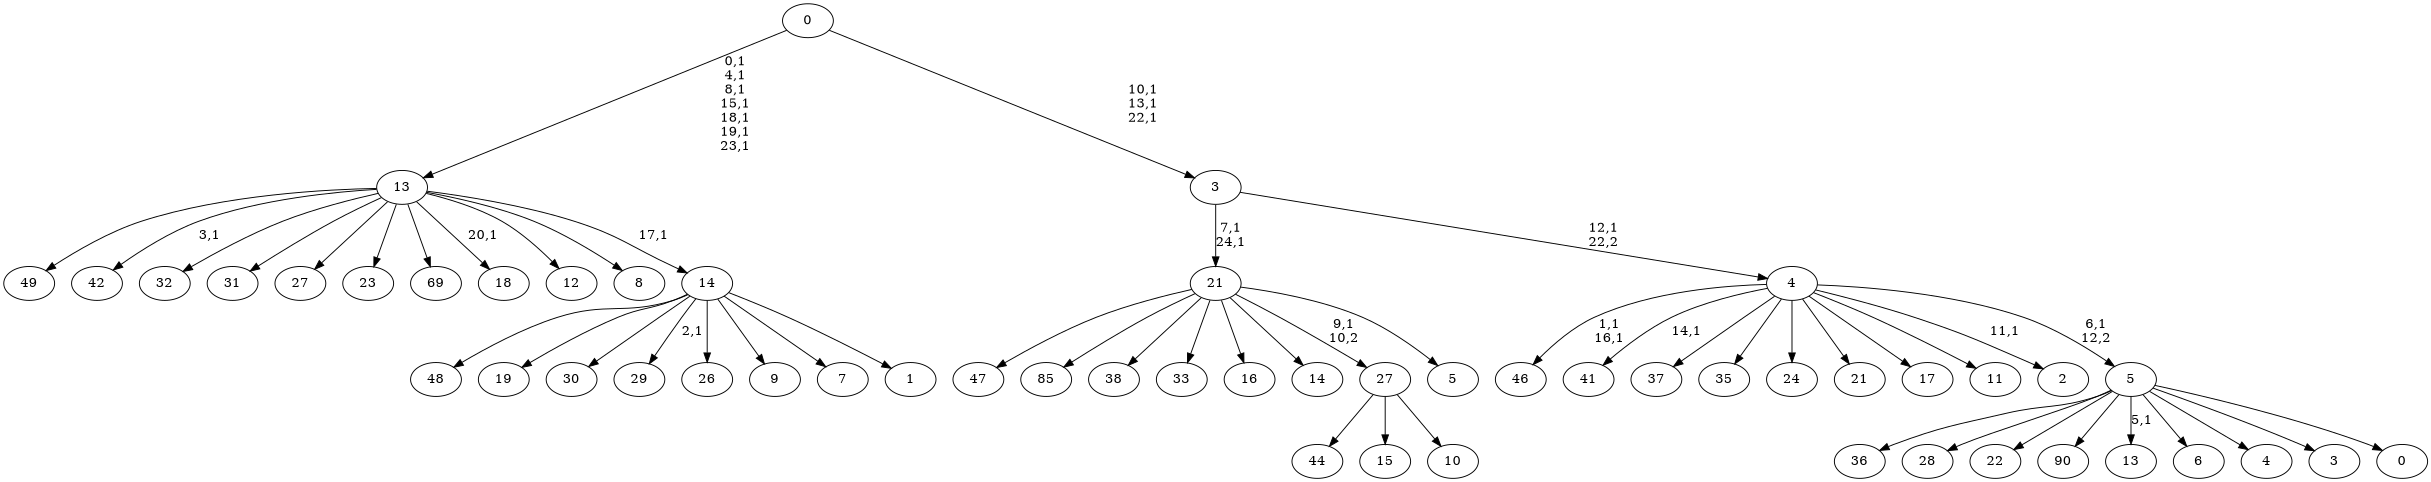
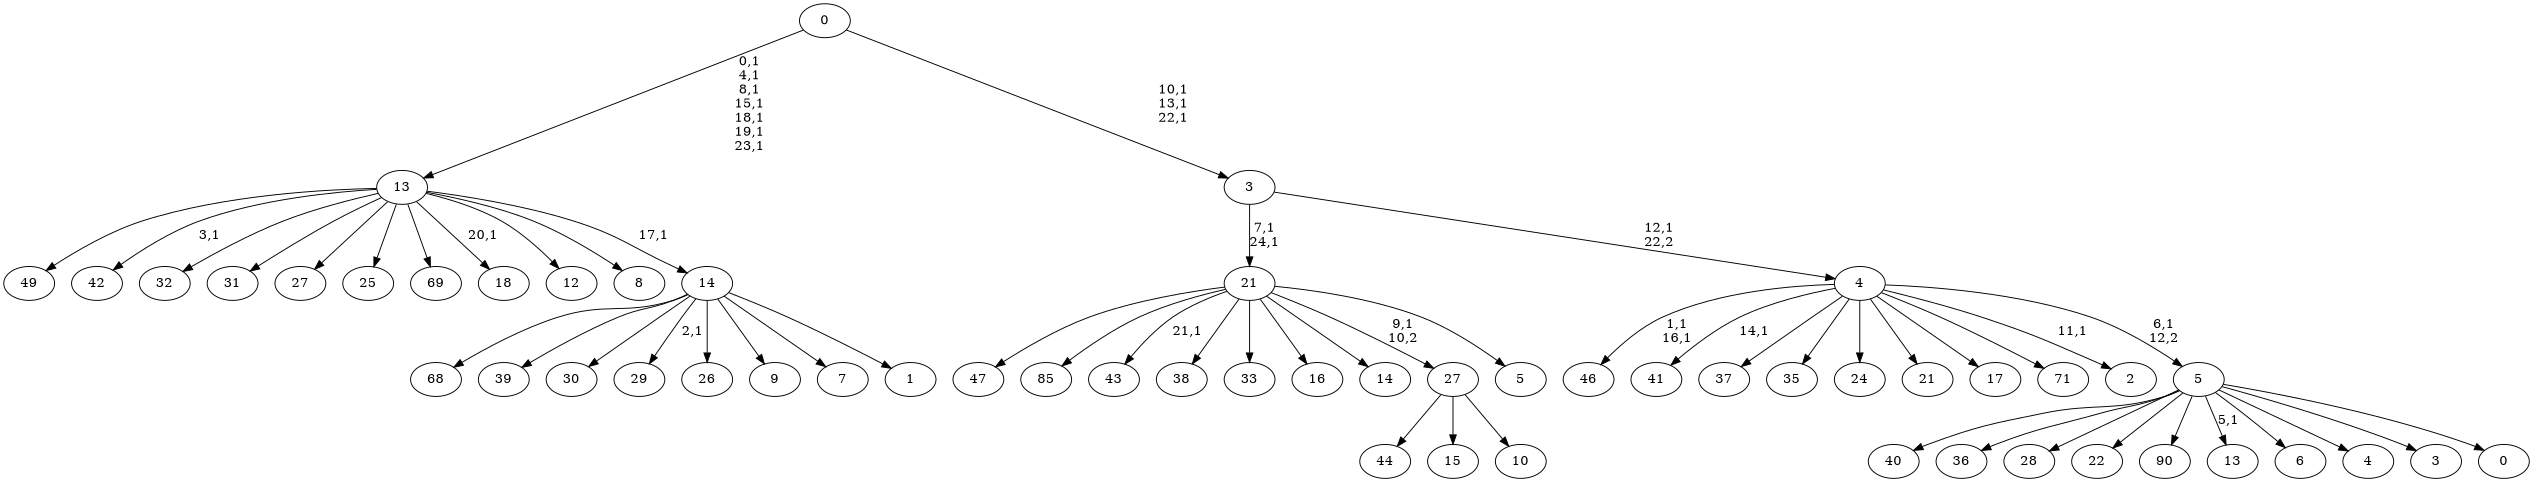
(368, 283) -> (368, 283)
(436, 379) -> (436, 379)
(504, 379) -> (504, 379)
none -> (1114, 379)
(1995, 379) -> (2063, 379)
none -> (1894, 461)
